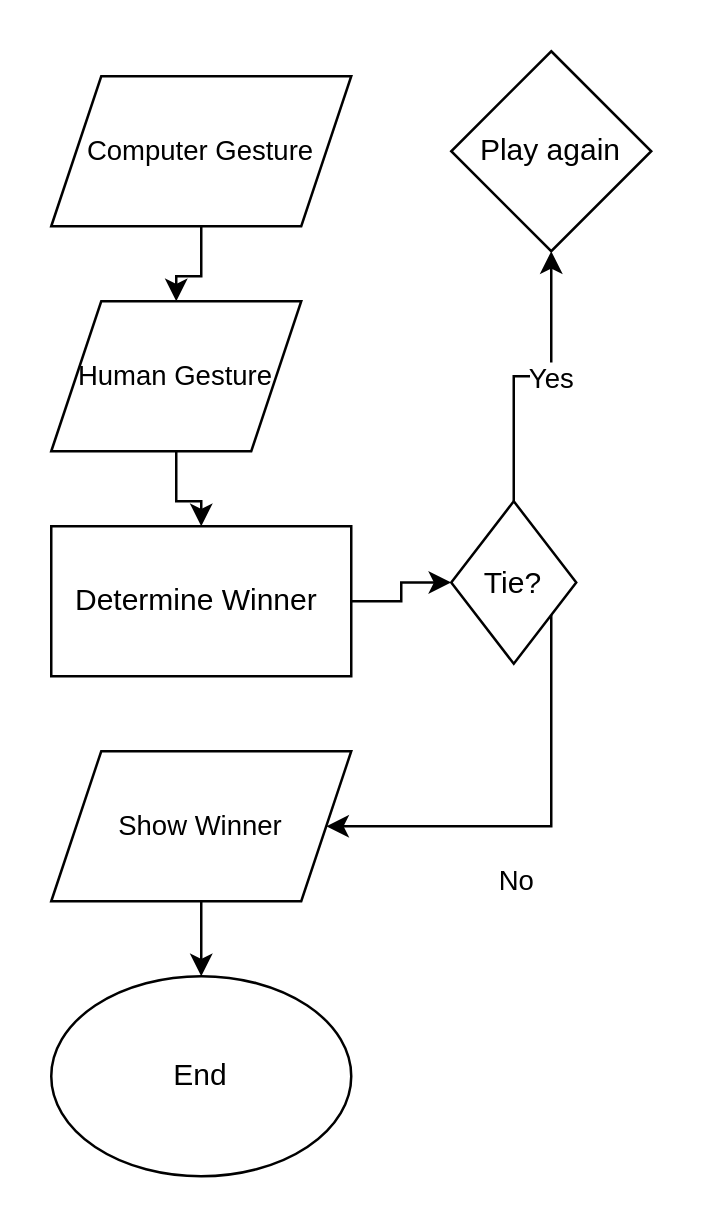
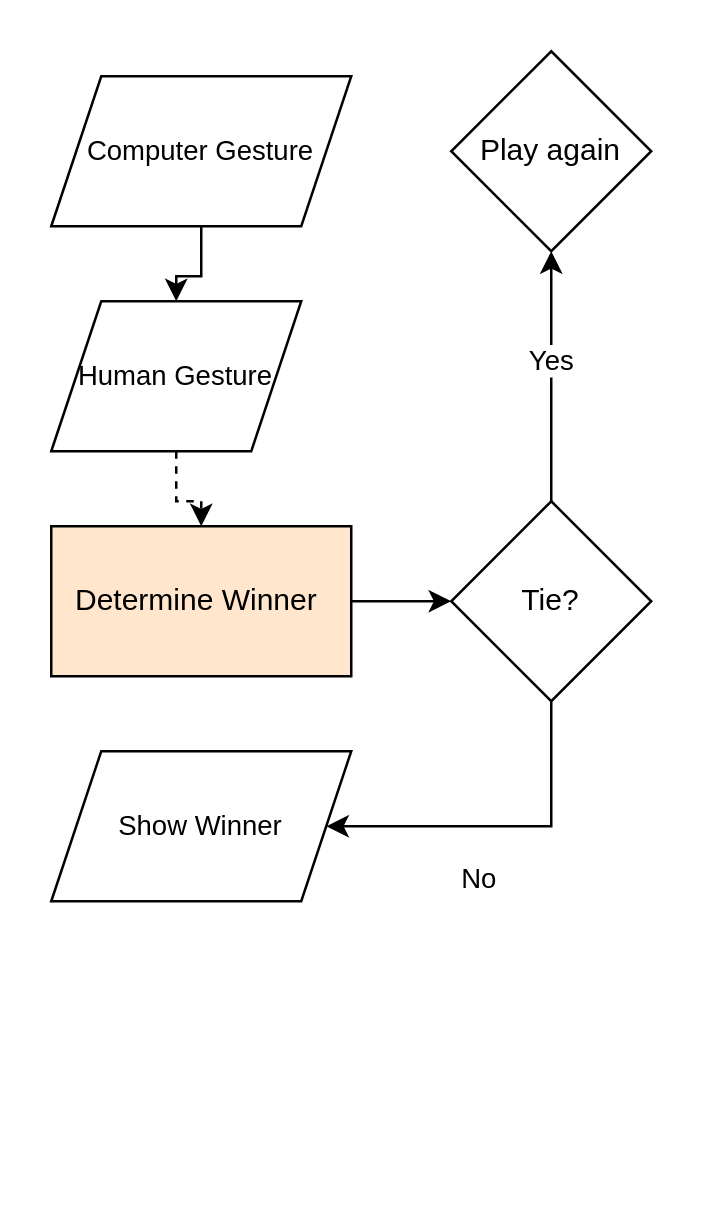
(176, 493) -> (176, 493)
(514, 583) -> (551, 601)
(201, 601) -> (201, 601)
(201, 947) -> none
(201, 1076) -> none
